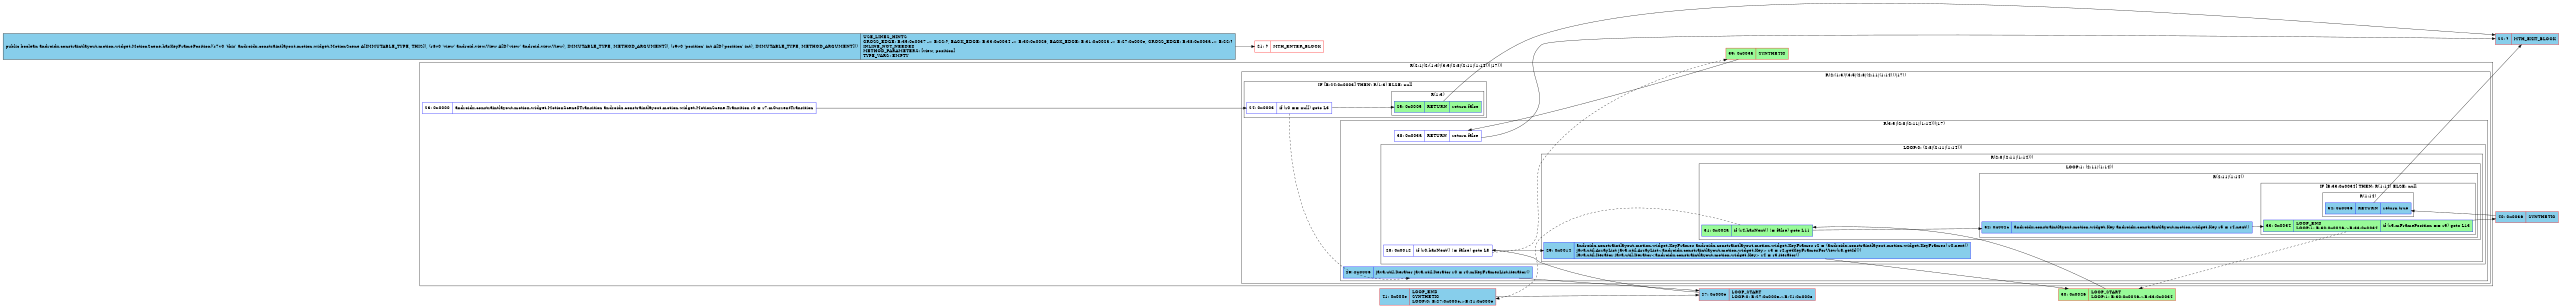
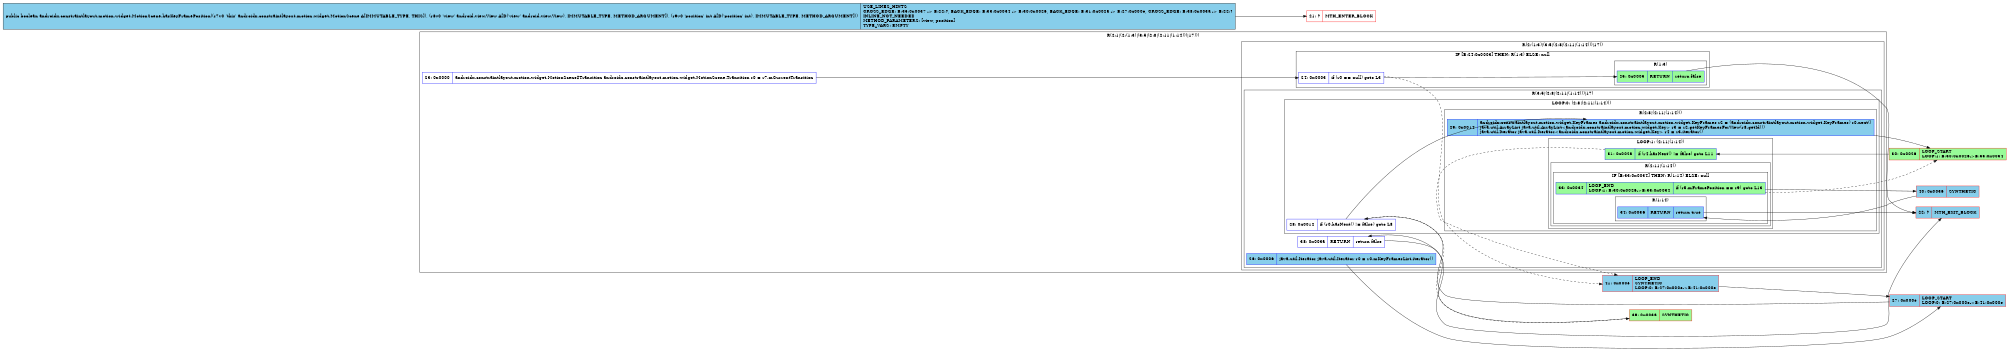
(2117, 227) -> none
(1311, 228) -> (1442, 216)
